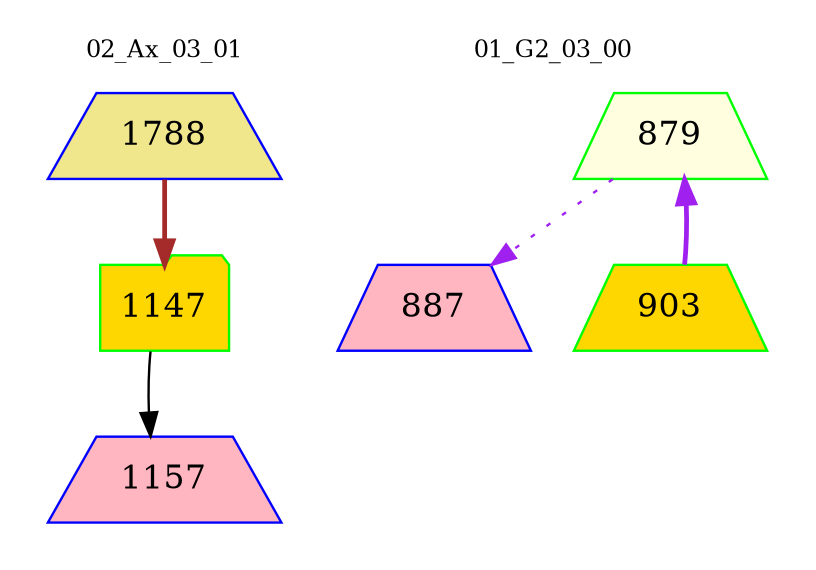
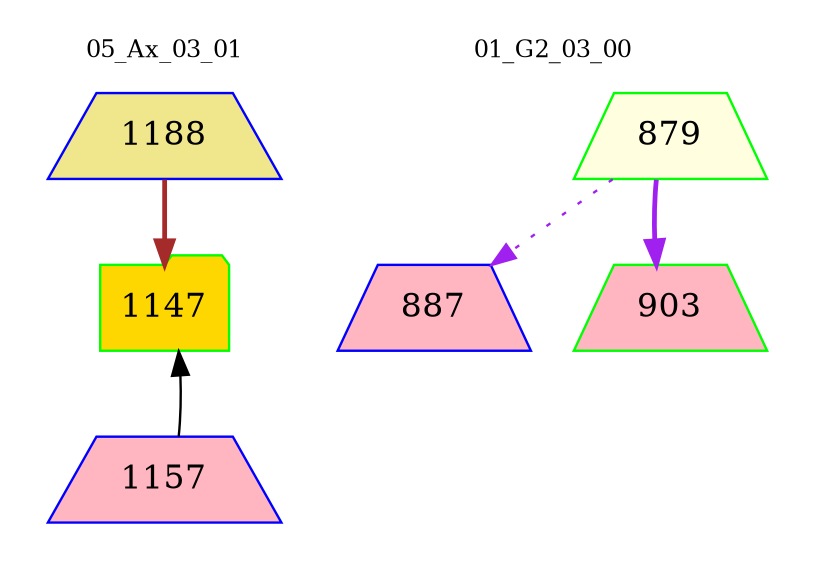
(165, 51) -> (165, 51)
(165, 136) -> (165, 136)
(686, 234) -> (655, 210)
(670, 308) -> (670, 308)
(149, 382) -> (181, 406)
